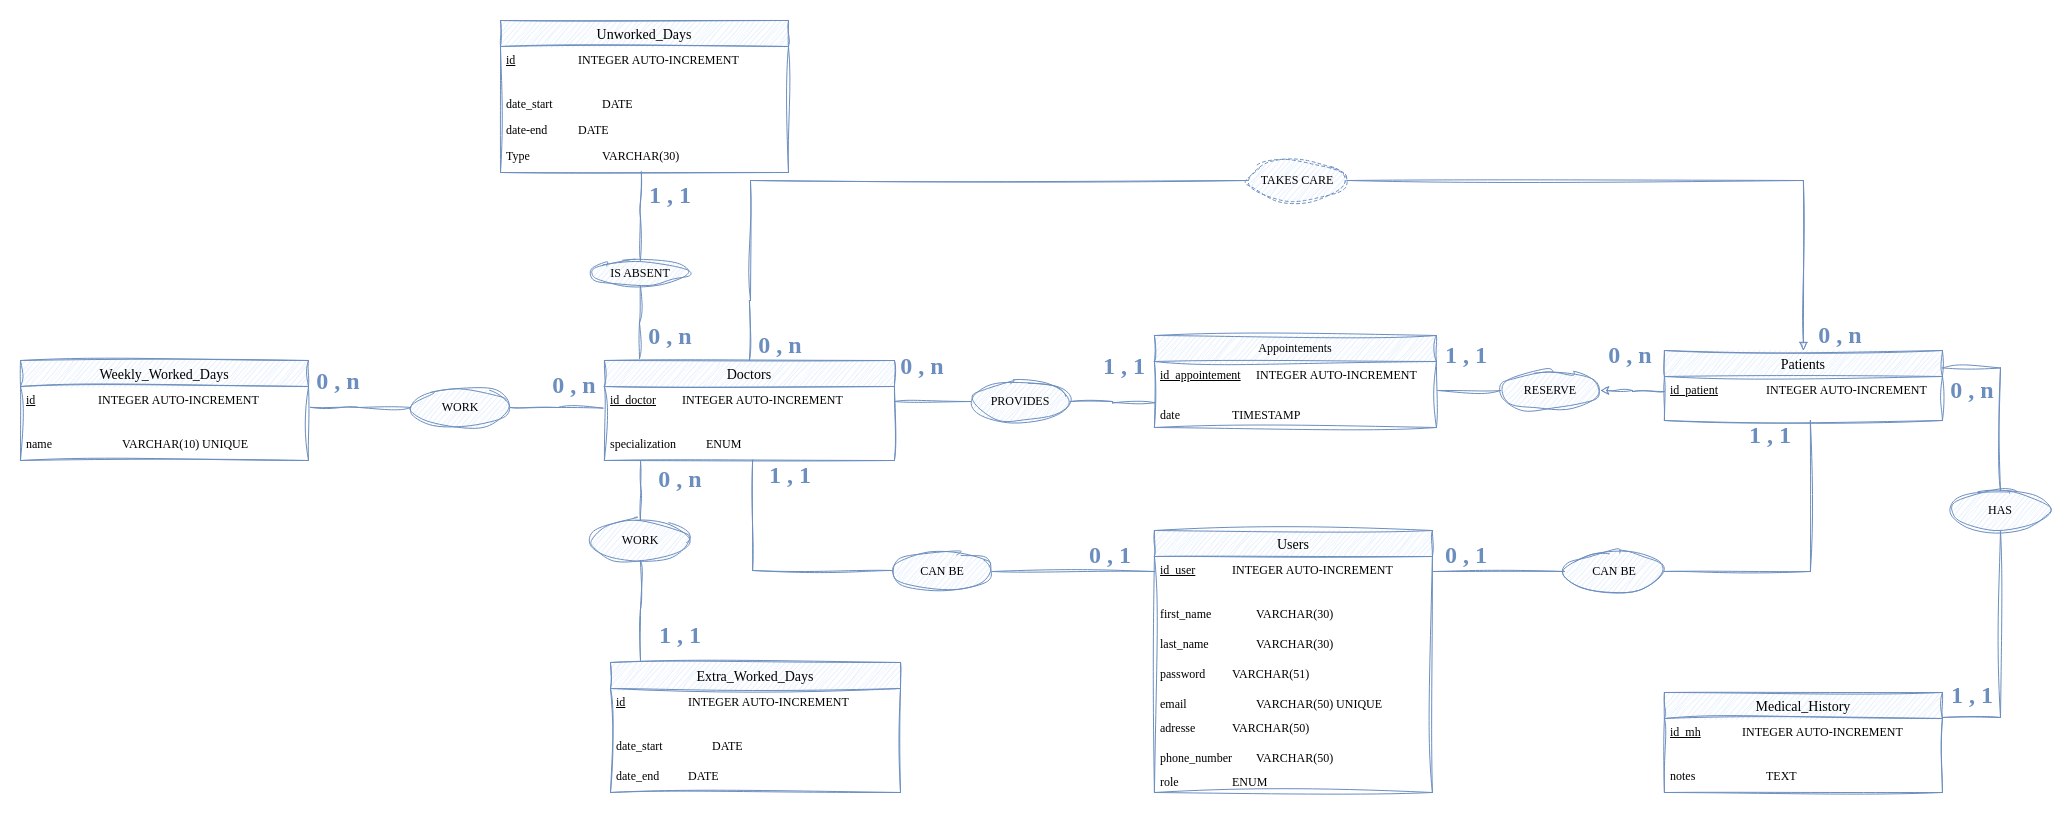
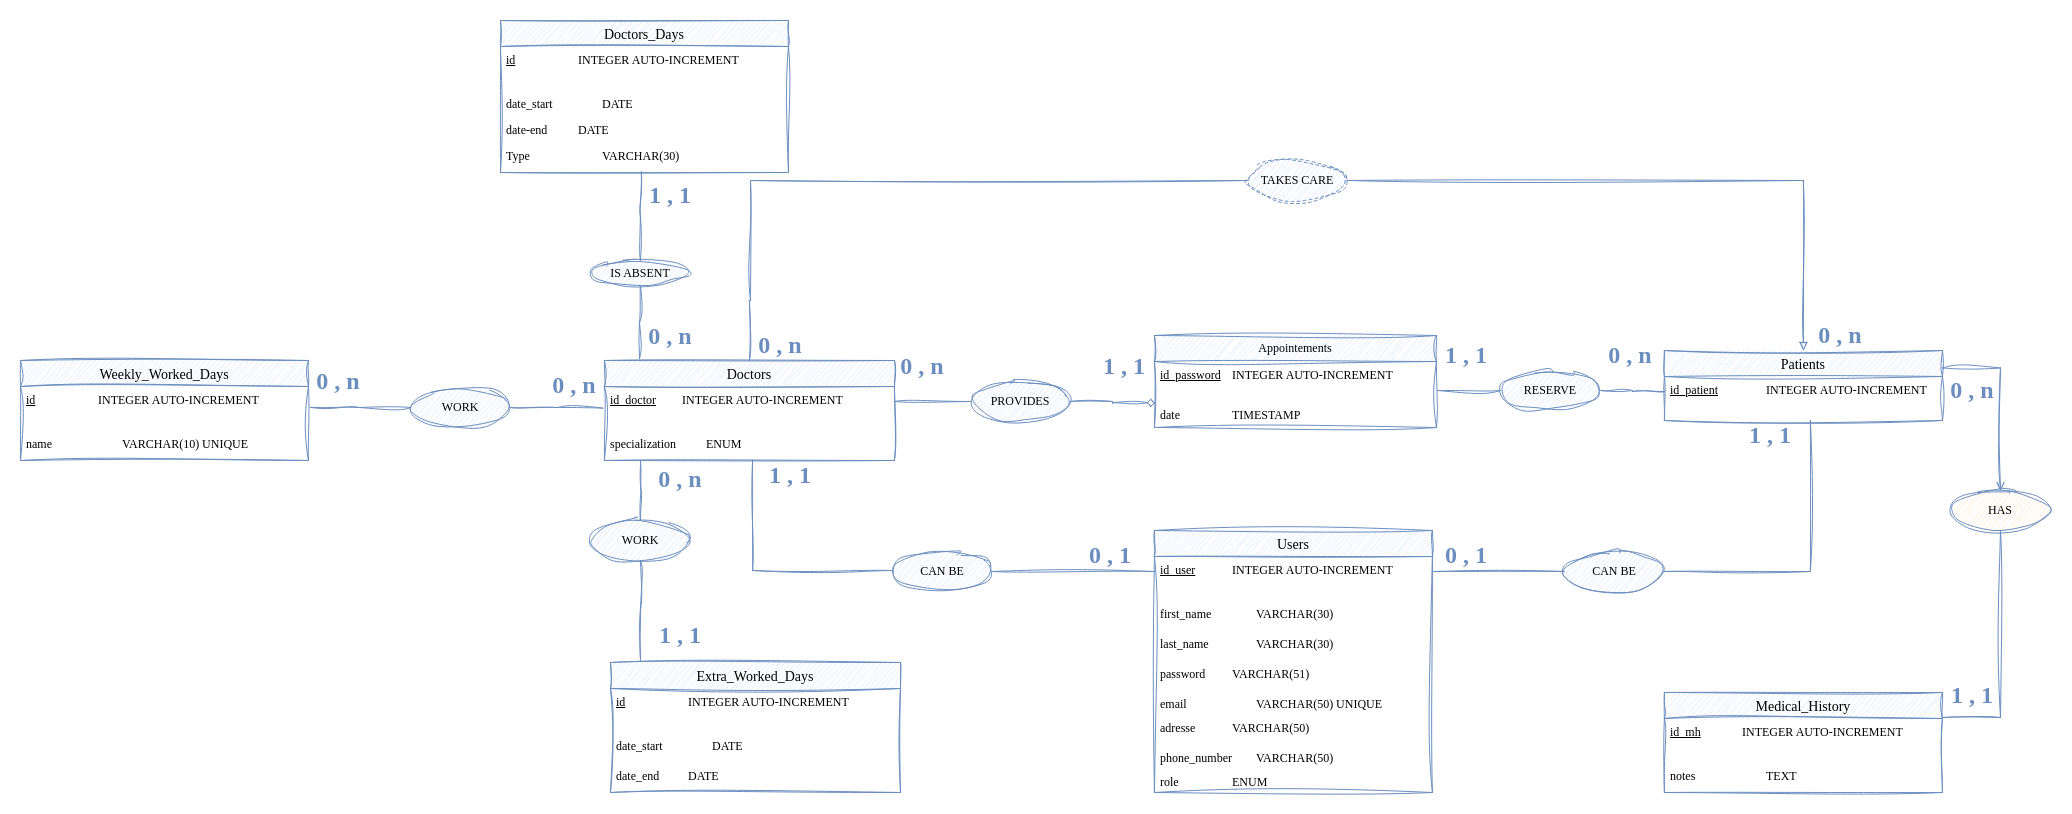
(644, 34) -> (644, 34)
(1284, 376) -> (1272, 376)
(1613, 391) -> (1610, 391)
(1148, 403) -> (1144, 403)
(2001, 485) -> (2001, 484)
(2001, 511) -> (2001, 511)
